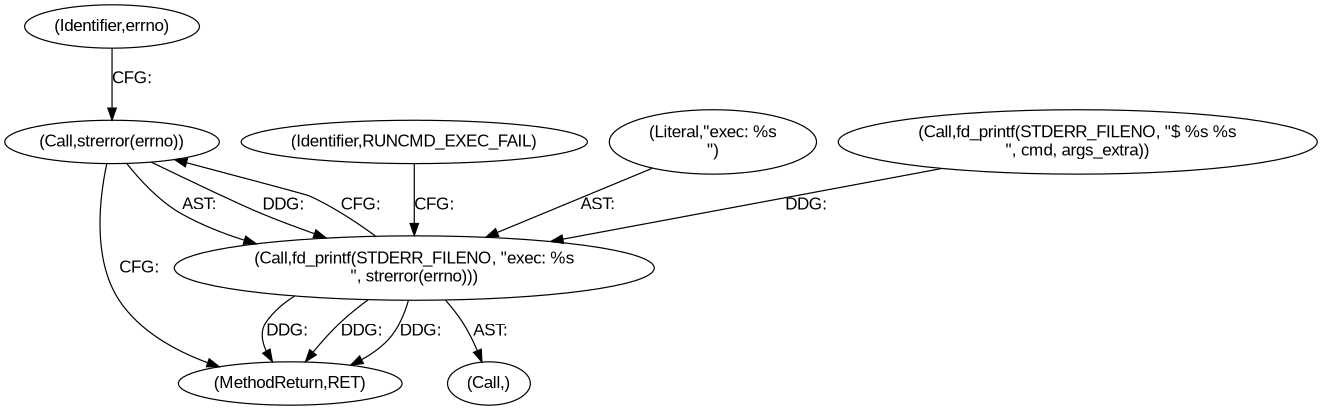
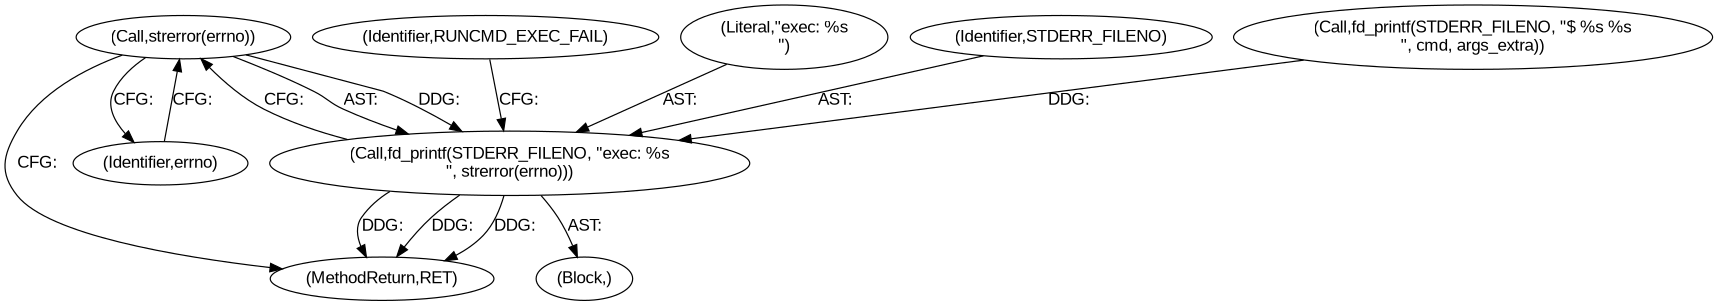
none -> (1061, 37)
none -> (114, 91)
(489, 384) -> (584, 279)
